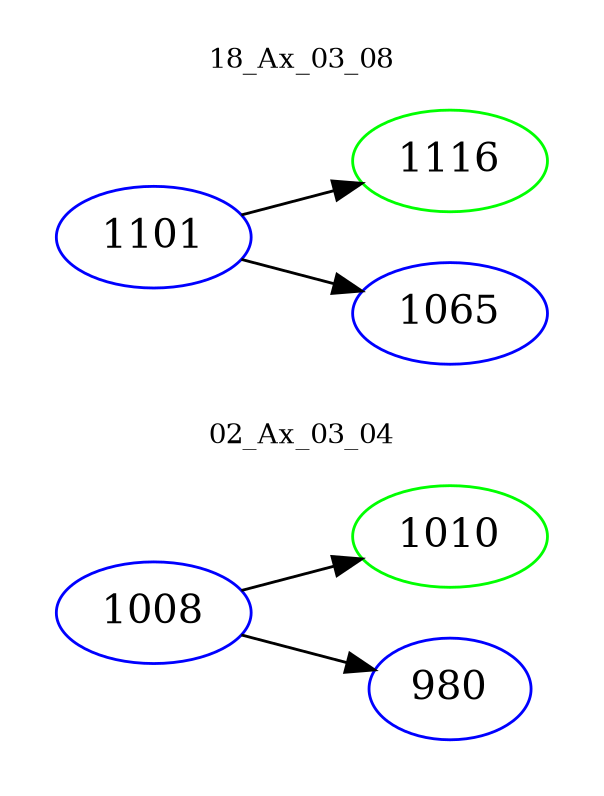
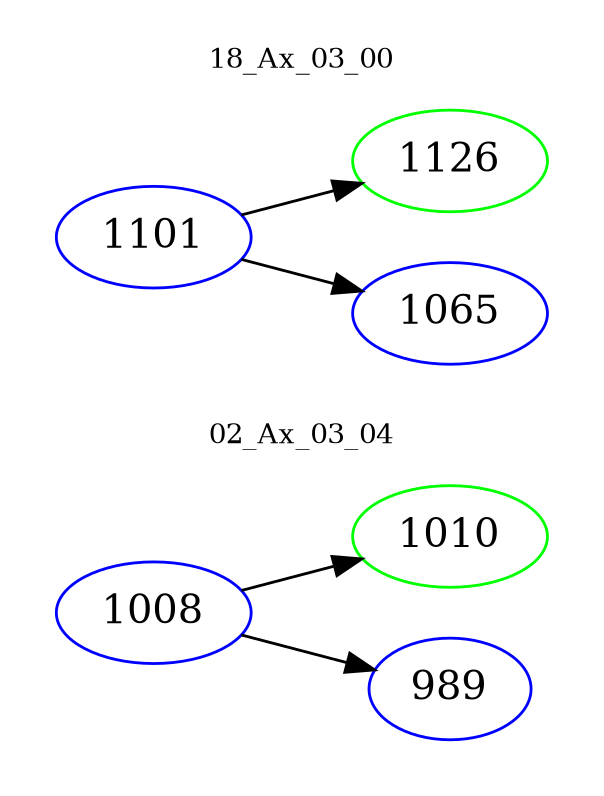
(302, 61) -> (302, 61)
(450, 161) -> (450, 161)
(450, 689) -> (450, 689)
